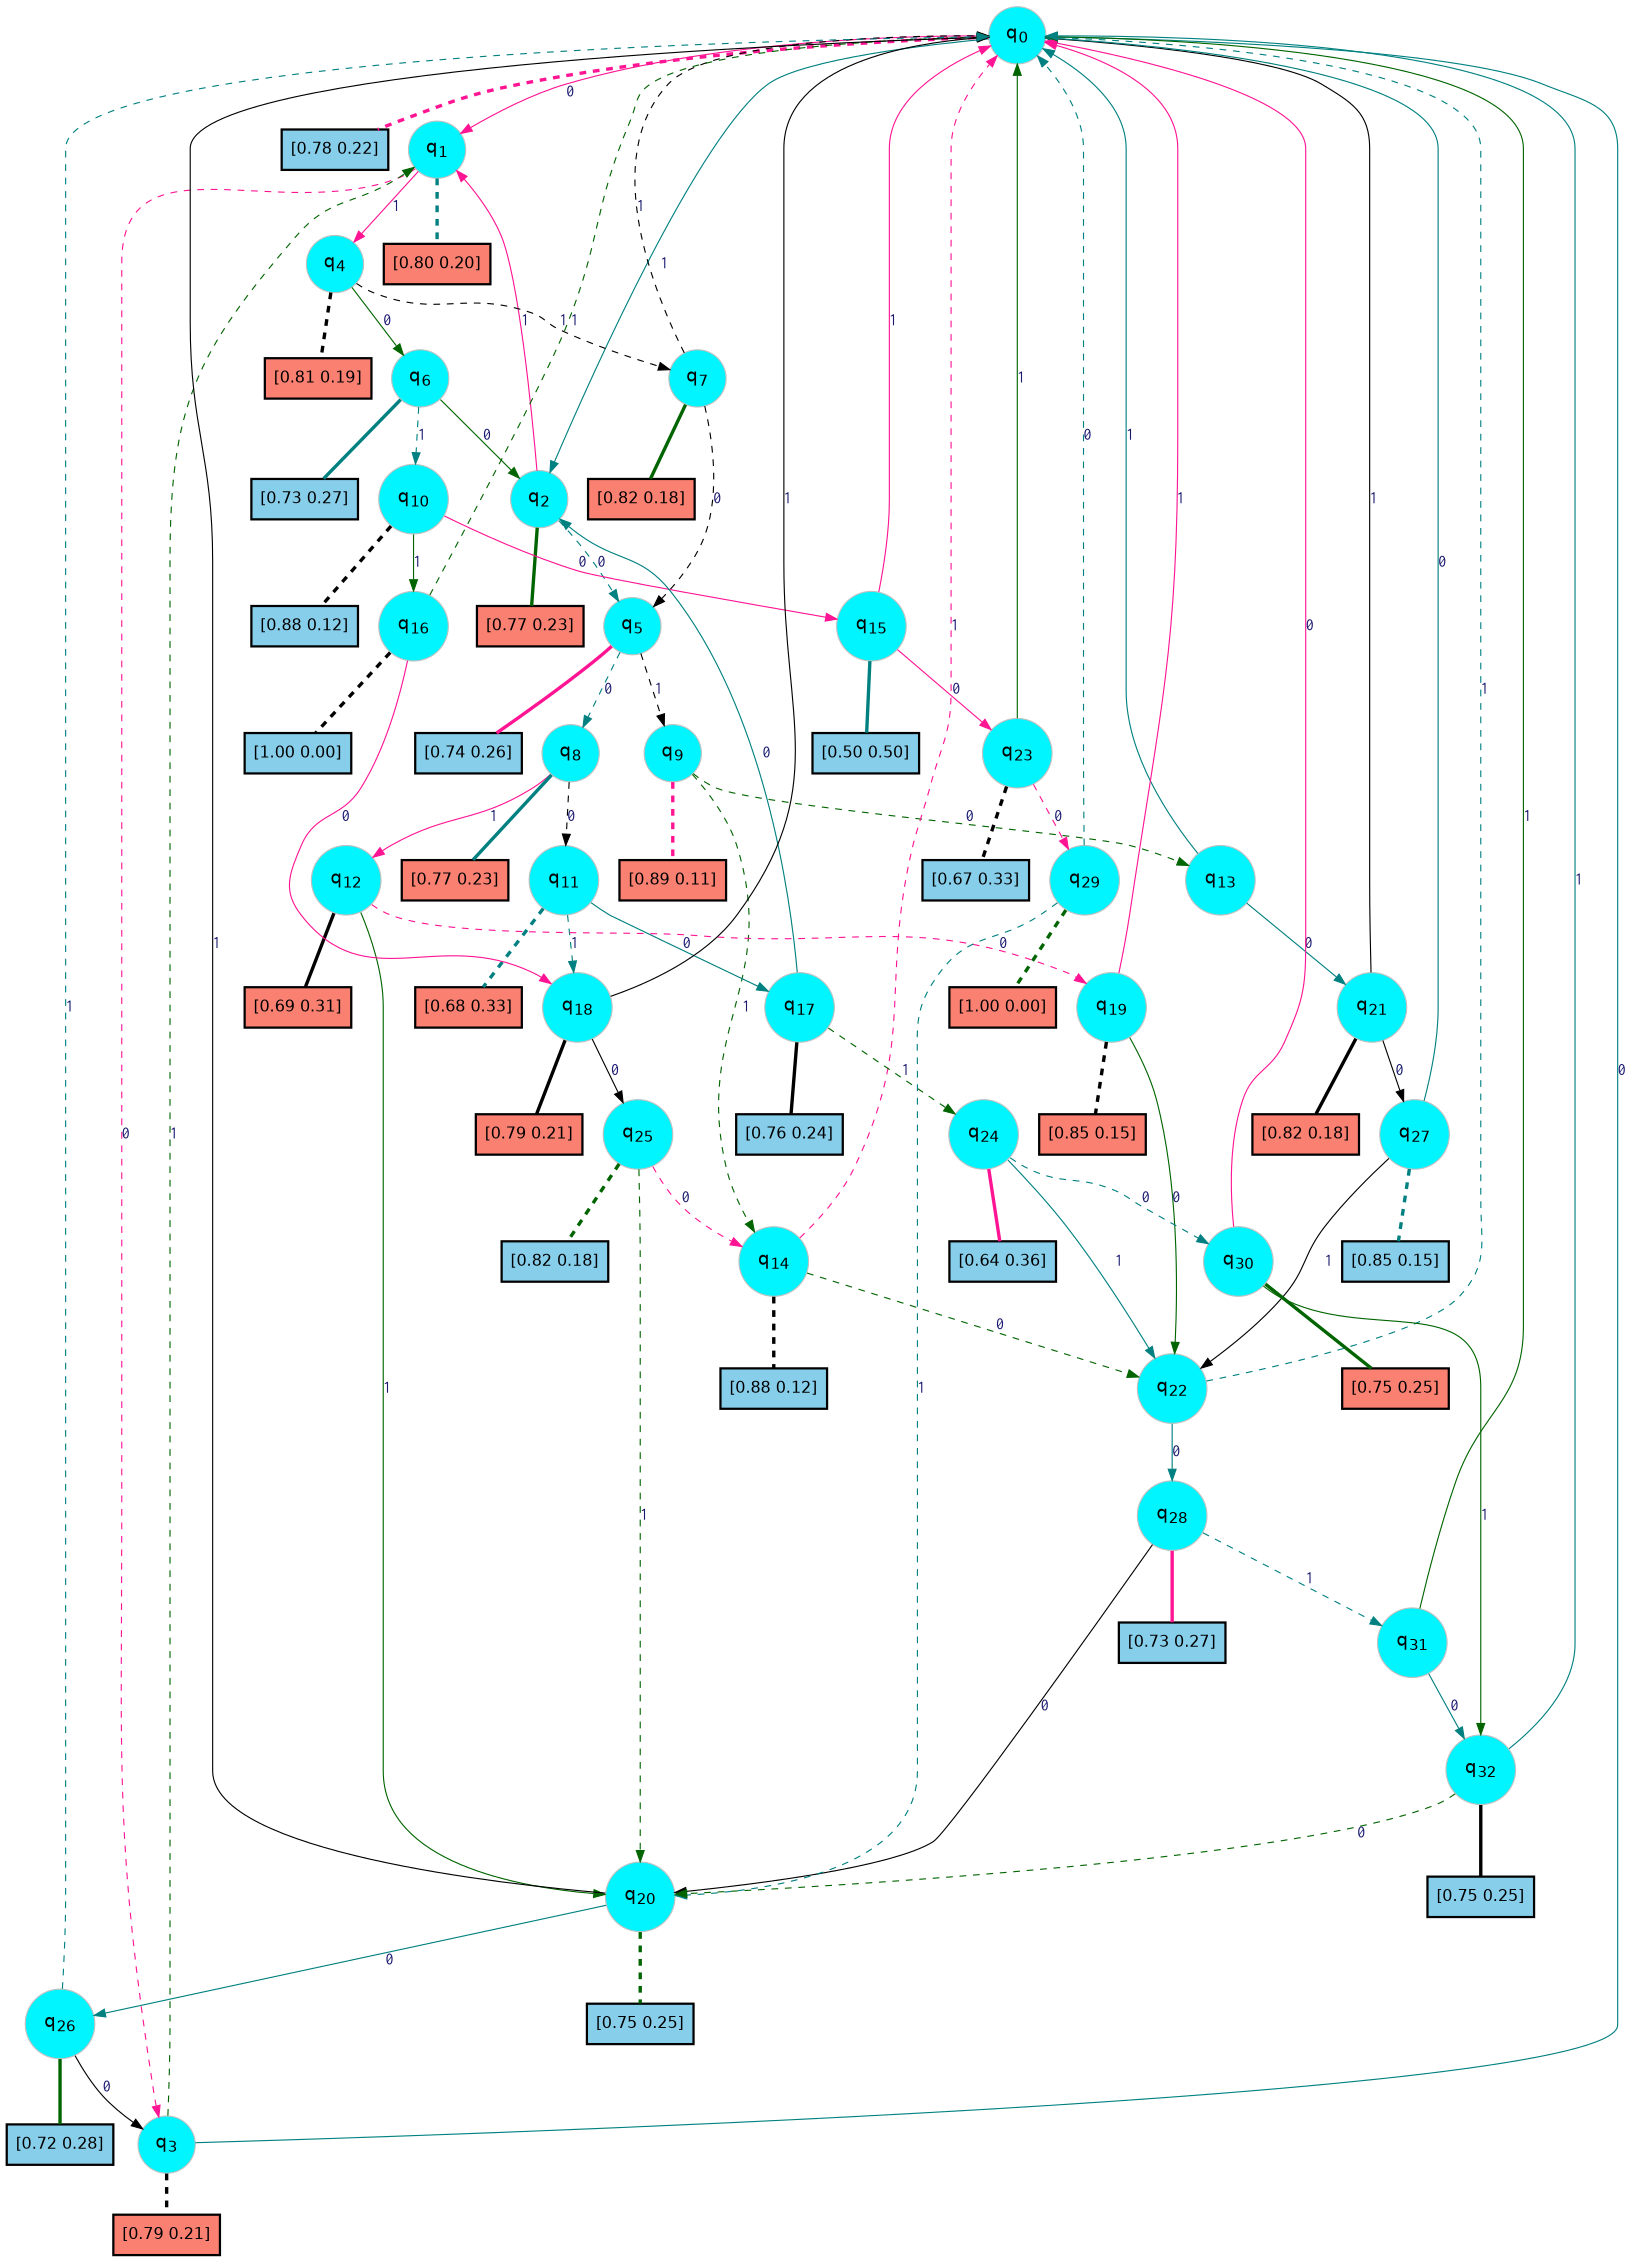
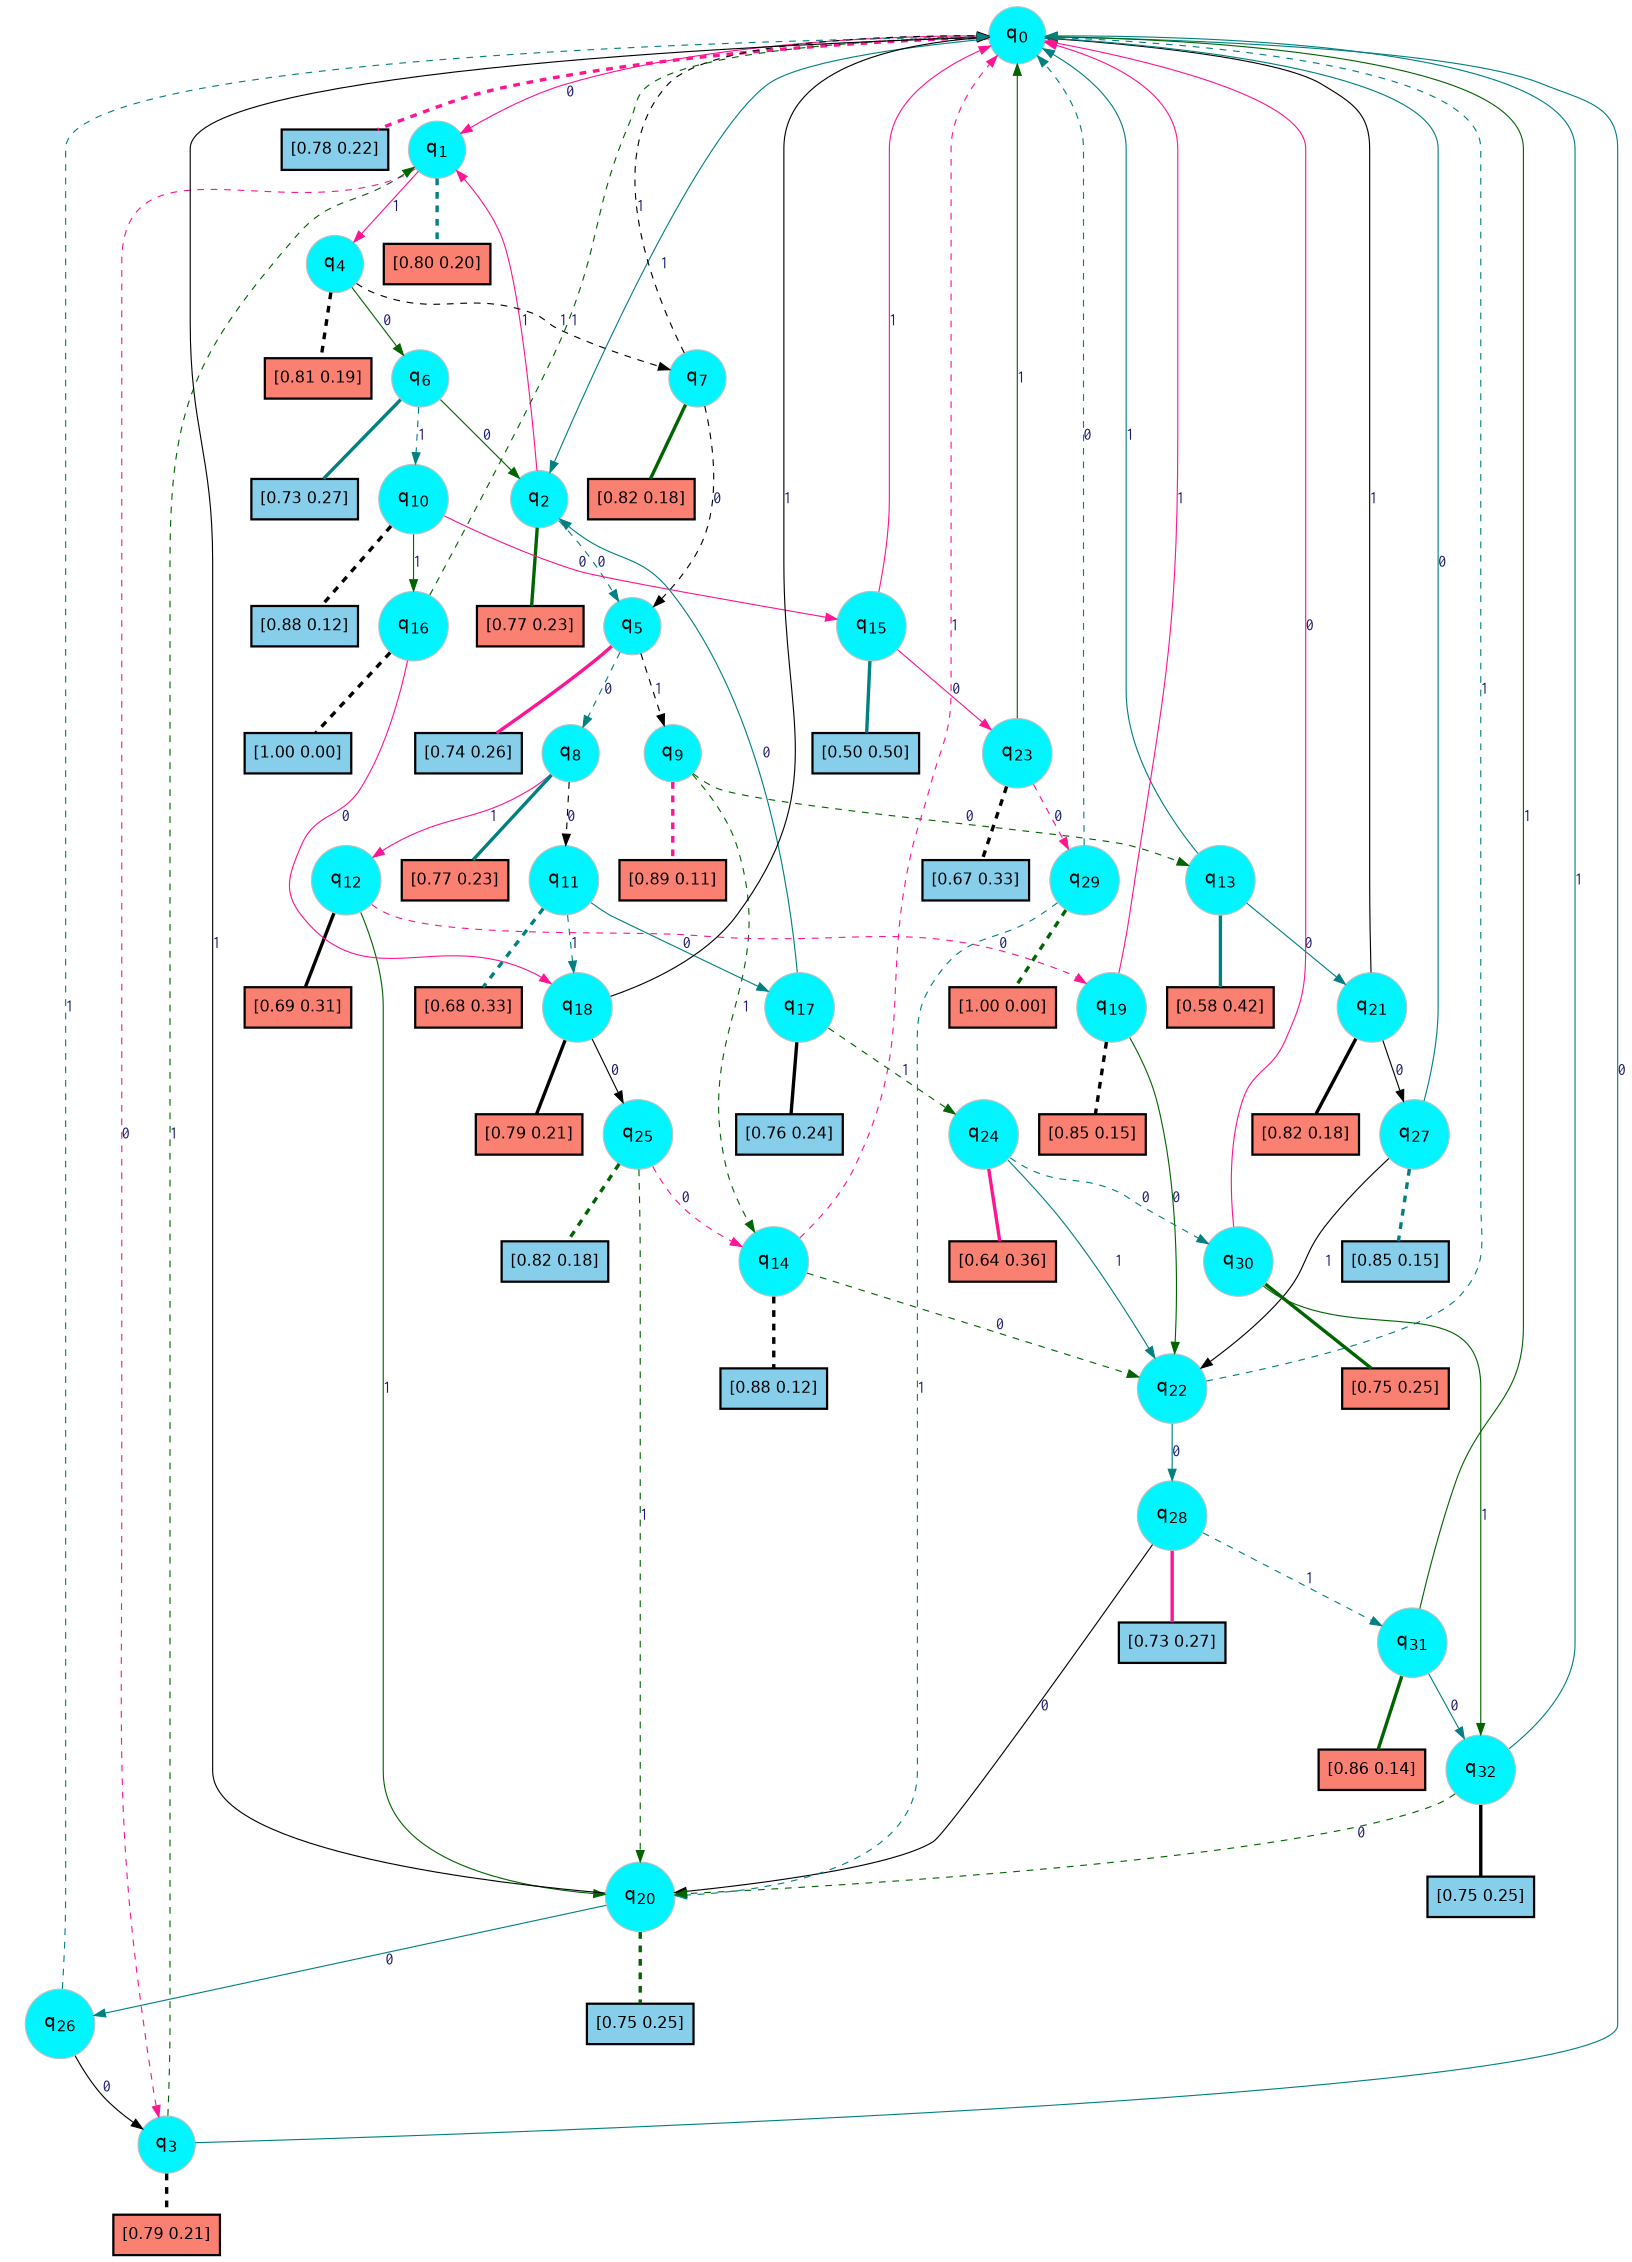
none -> (1220, 1007)
(1003, 1262) -> (1003, 1262)
none -> (1372, 1770)
(60, 2145) -> none
